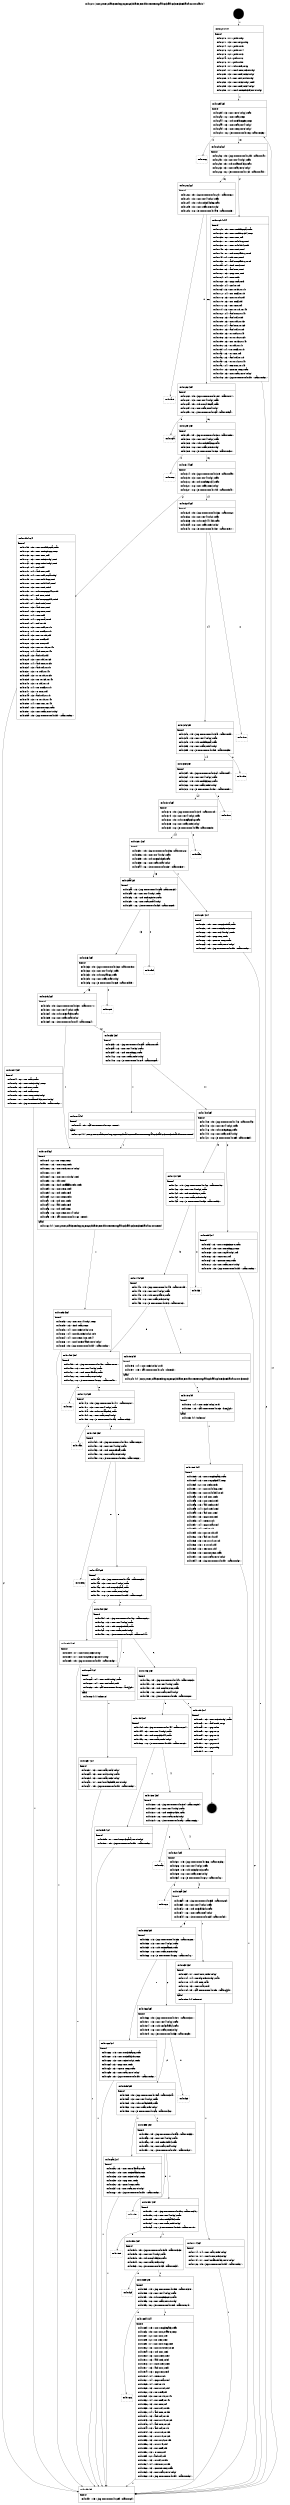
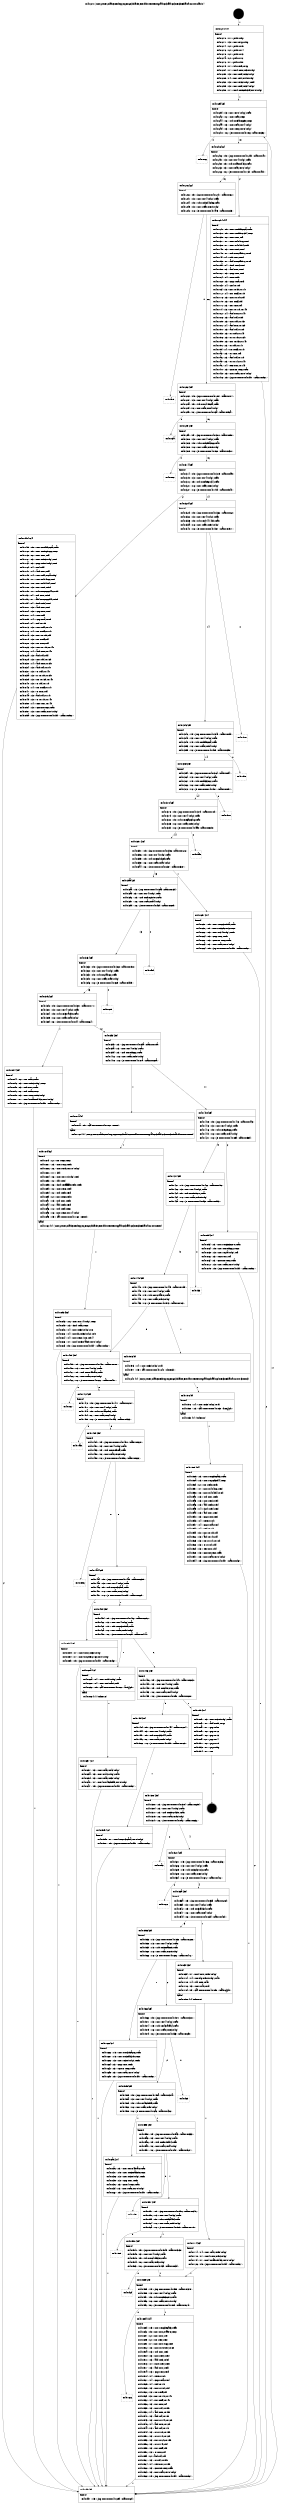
(64, 1087) -> (52, 1046)
(166, 1769) -> none
(227, 2408) -> (192, 2272)
